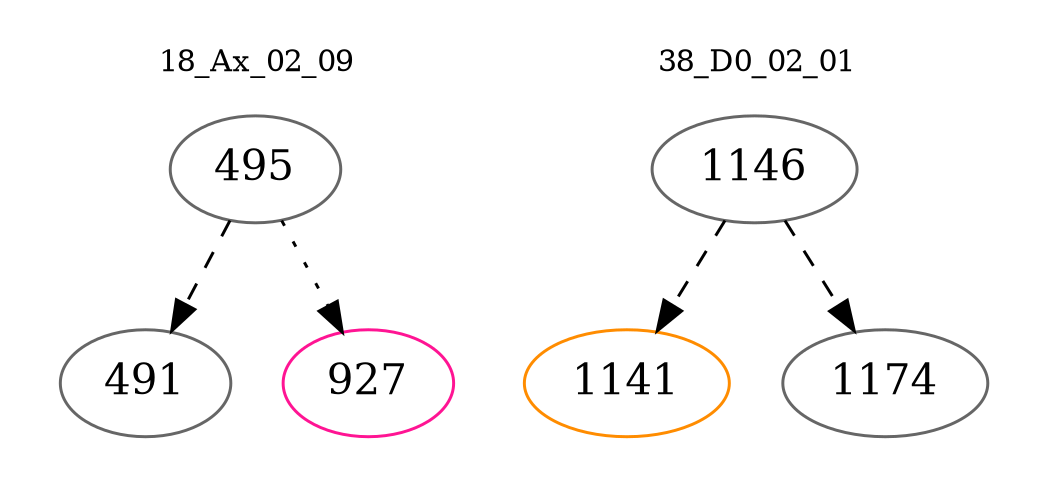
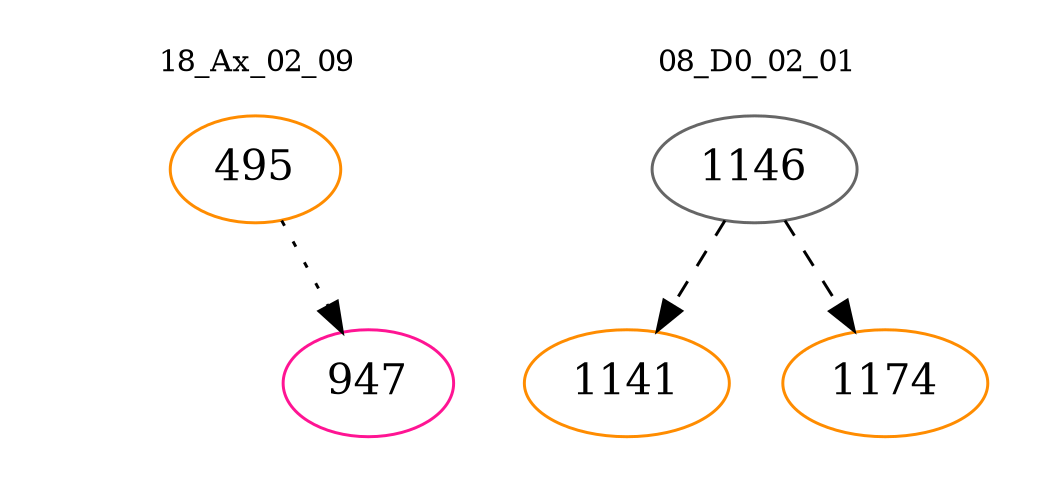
(758, 64) -> (758, 64)
(255, 169) -> (255, 169)
(146, 383) -> none
(368, 383) -> (368, 383)
(885, 383) -> (885, 383)
